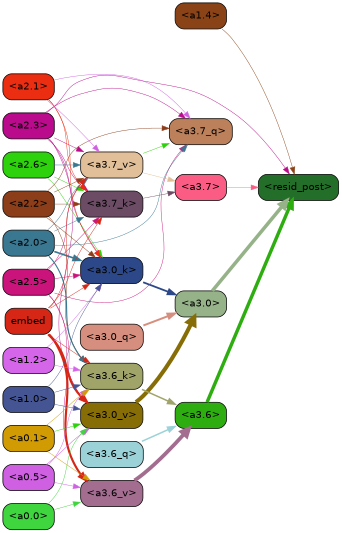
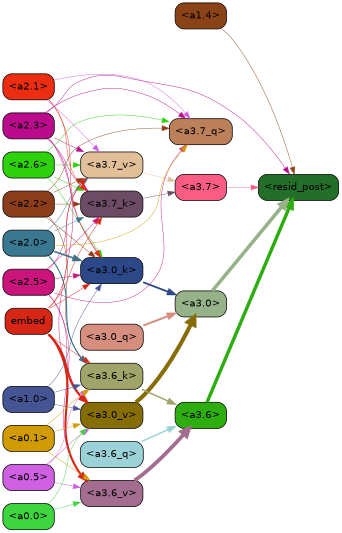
(153, 150) -> (98, 117)
(64, 165) -> (64, 165)
(140, 226) -> (140, 226)
(29, 360) -> none
(60, 430) -> (60, 430)
